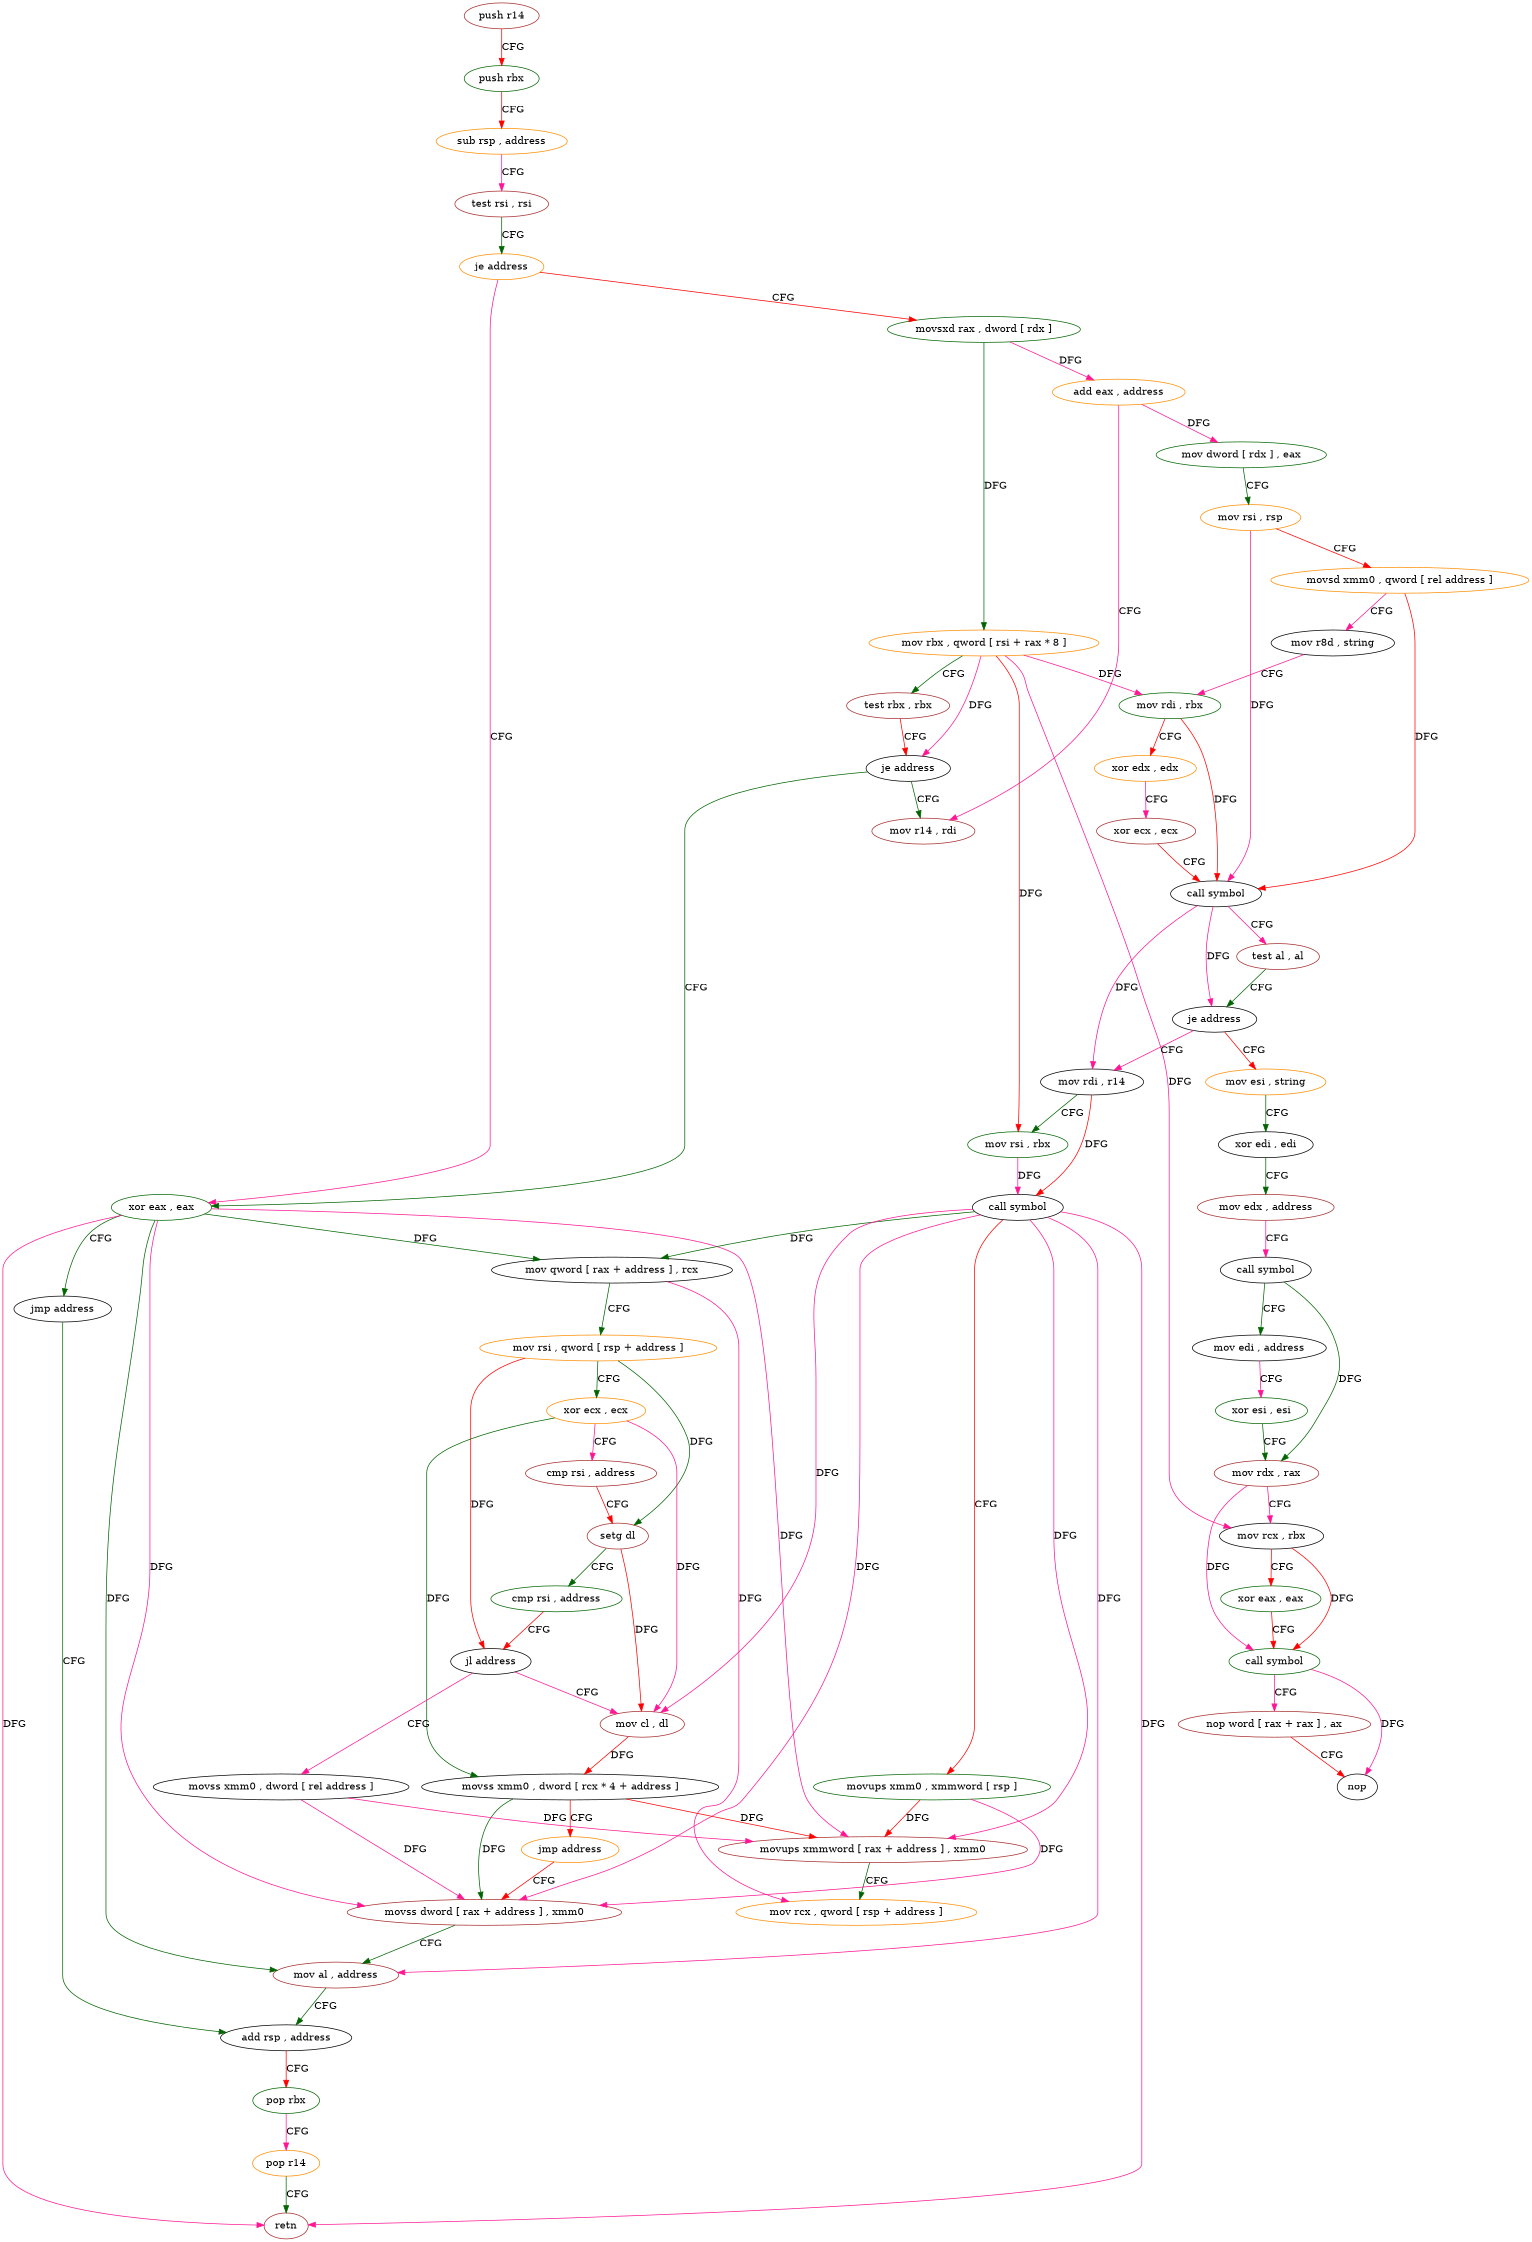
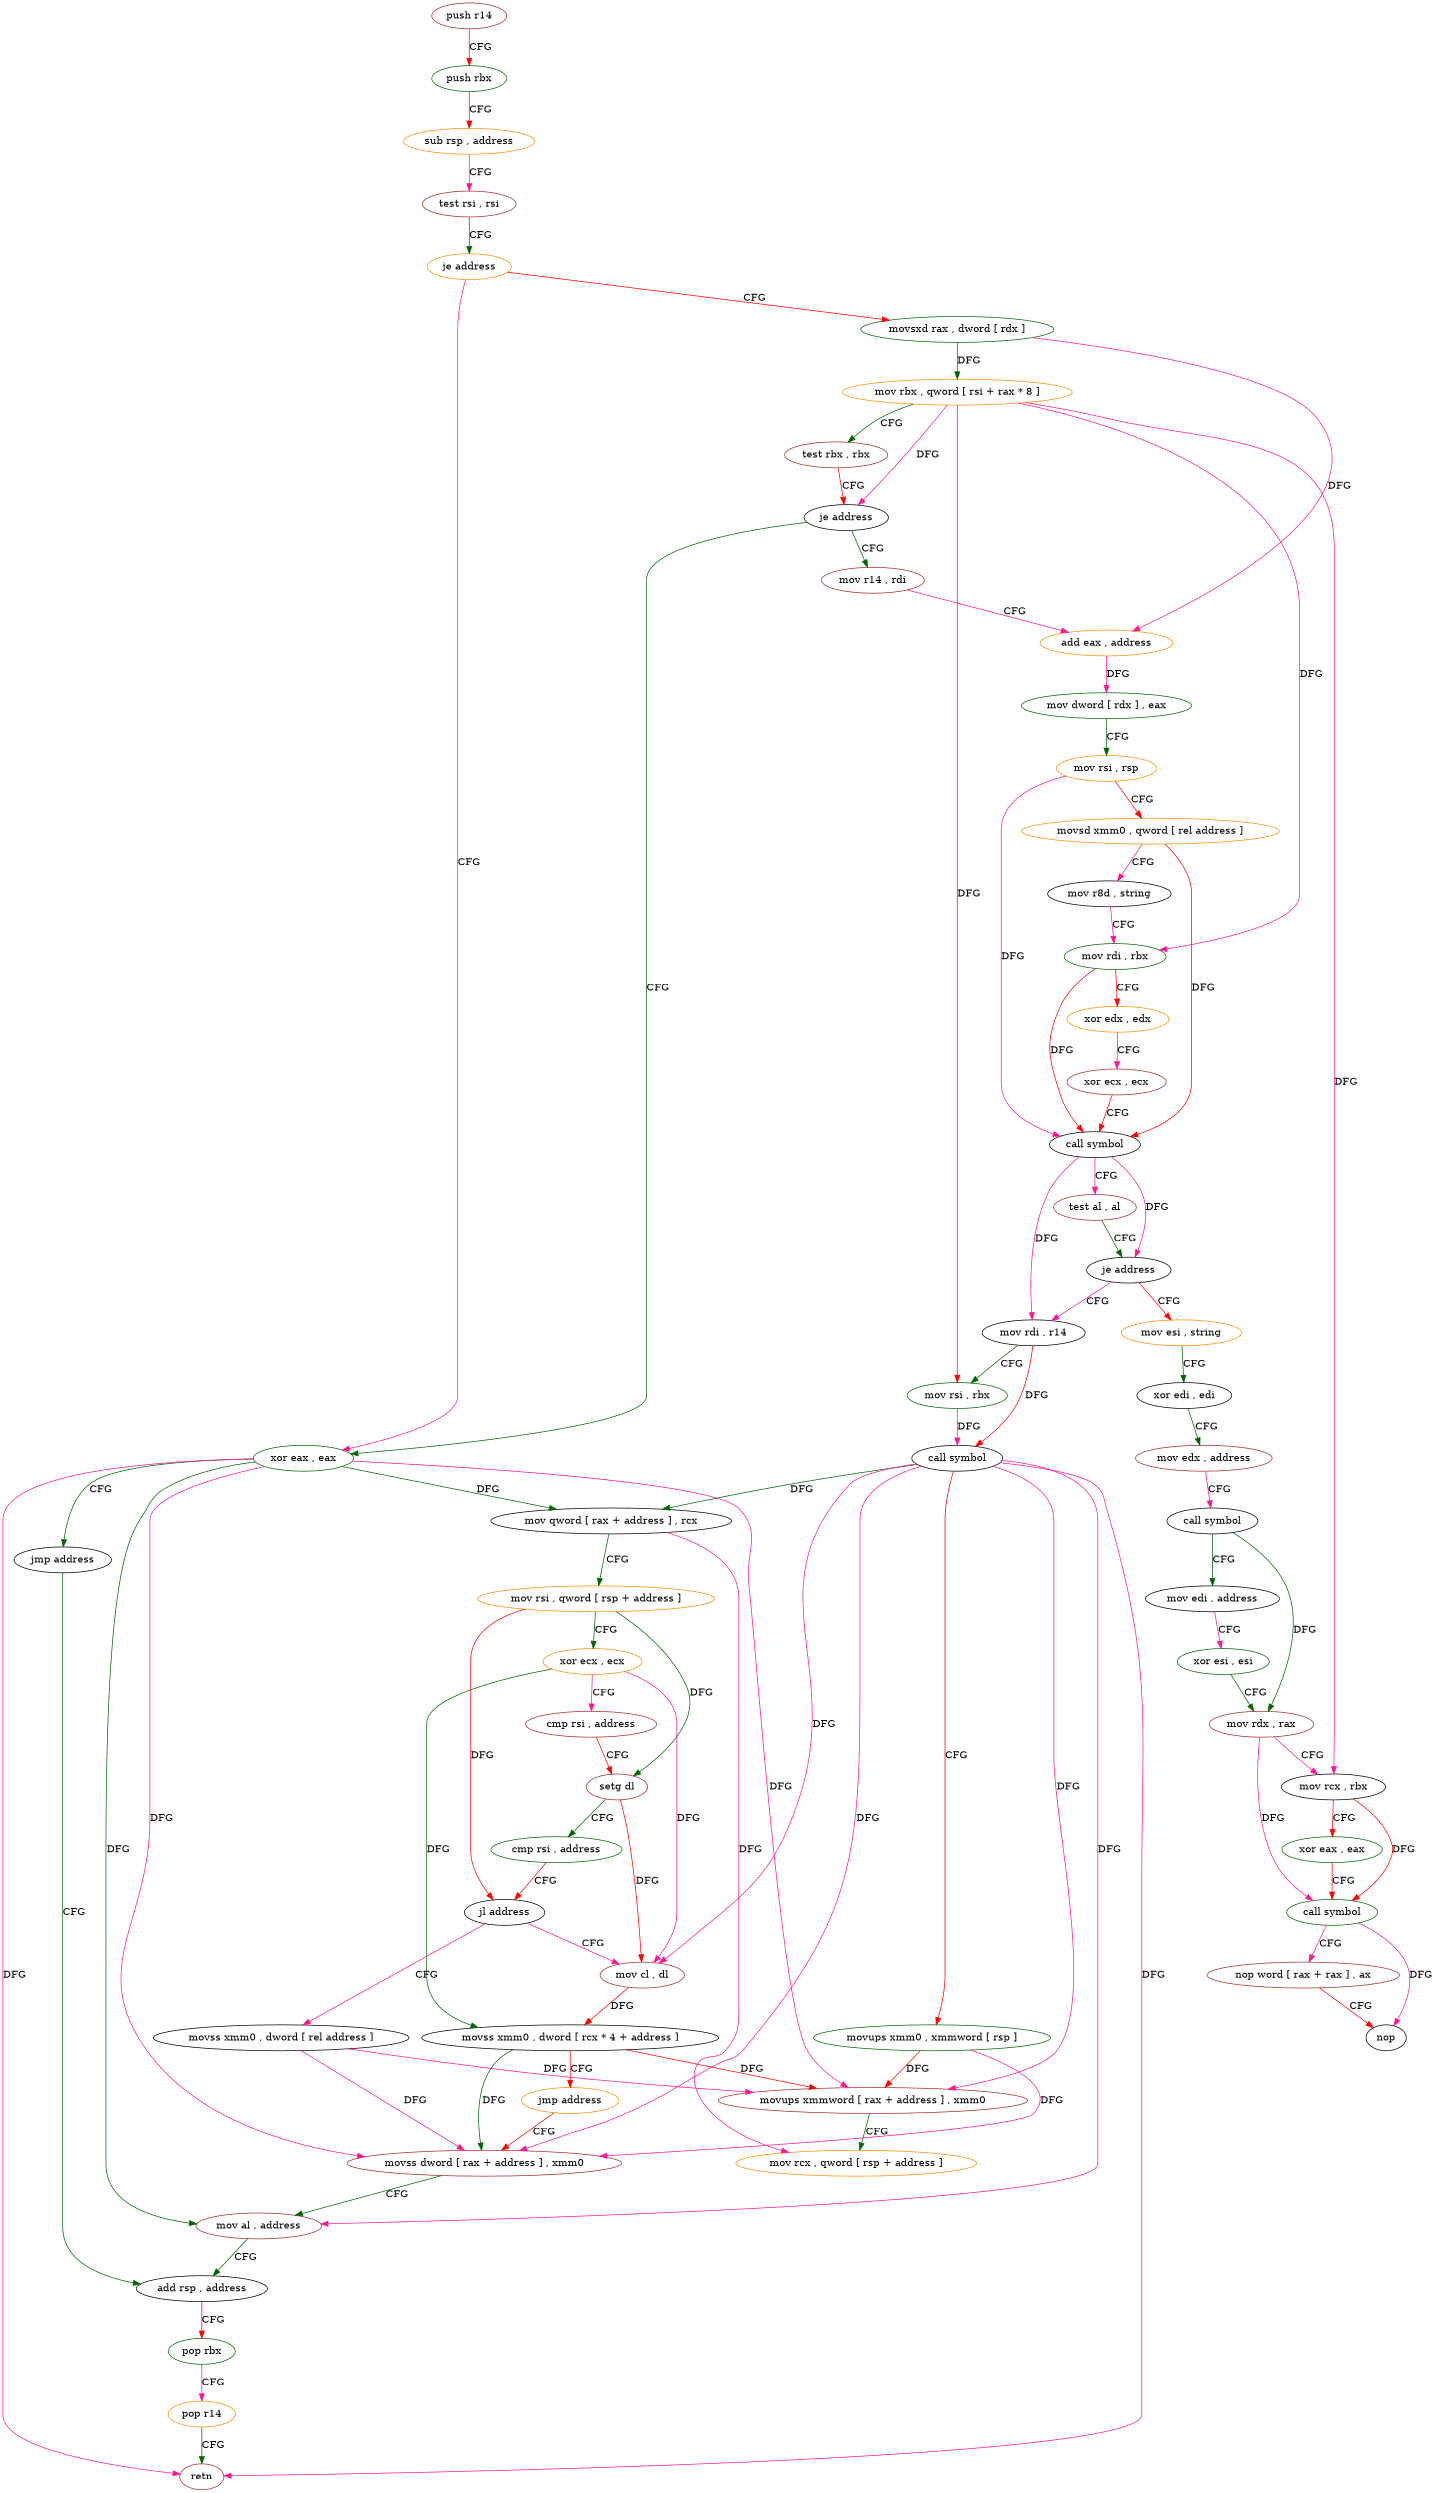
(1118, 649) -> (984, 610)
